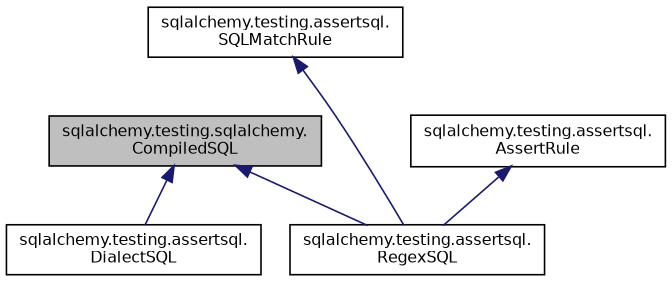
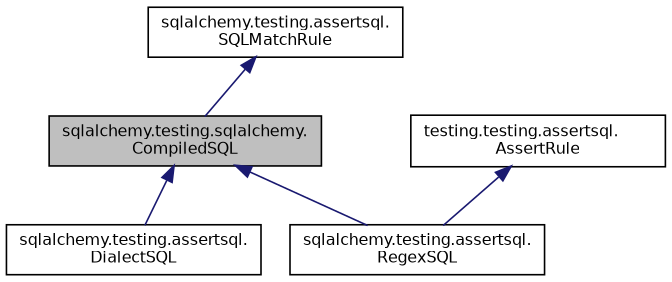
(538, 141) -> (538, 141)
(355, 146) -> (225, 93)
